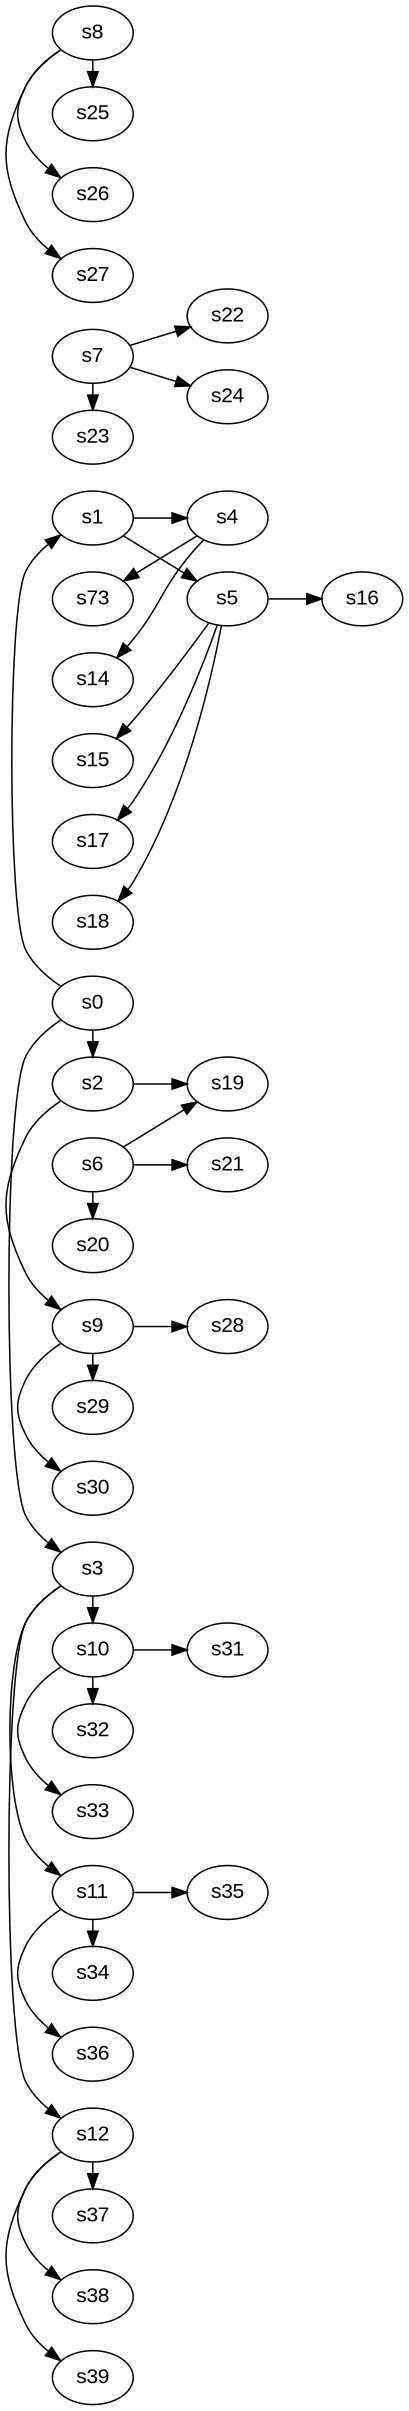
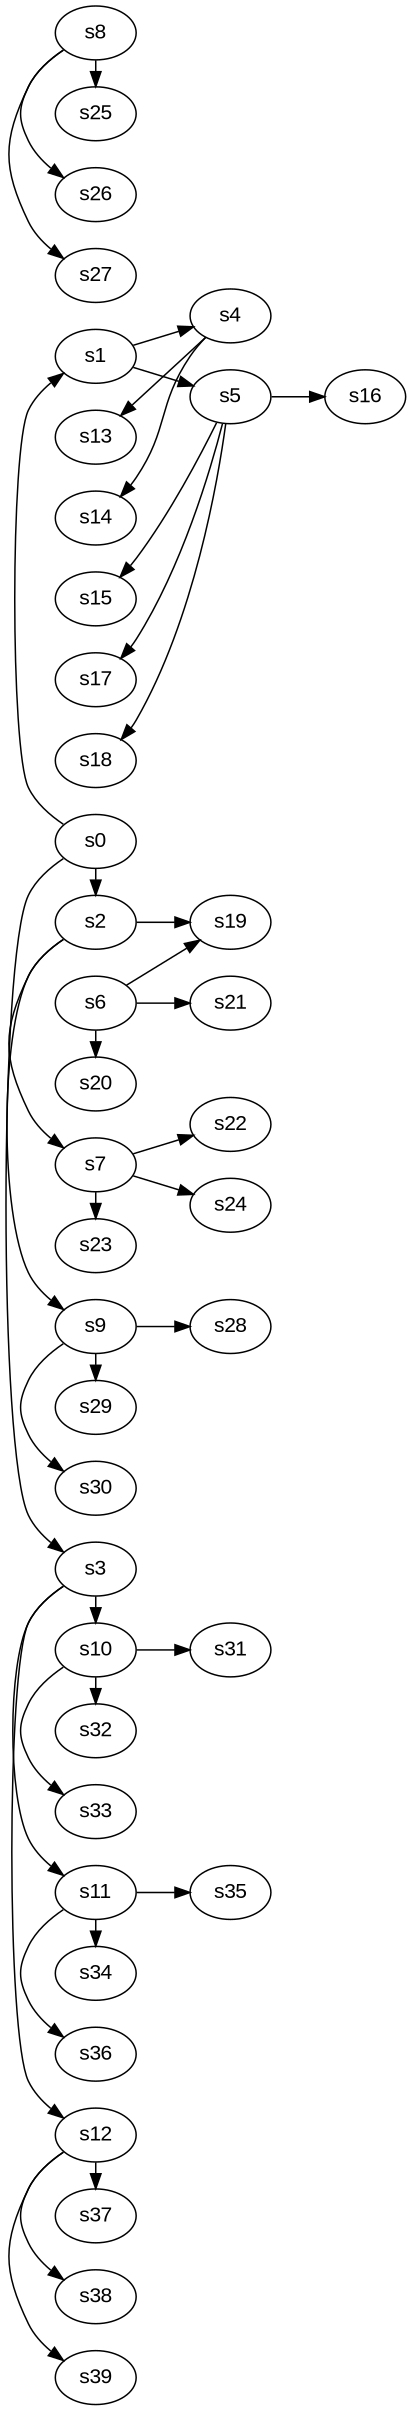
(93, 599) -> (96, 437)
none -> (18, 1086)
